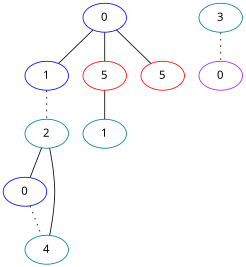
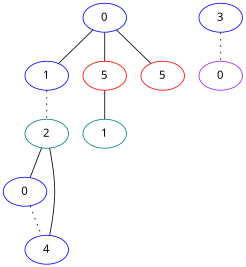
(221, 18) -> (221, 18)
(47, 250) -> (47, 250)
